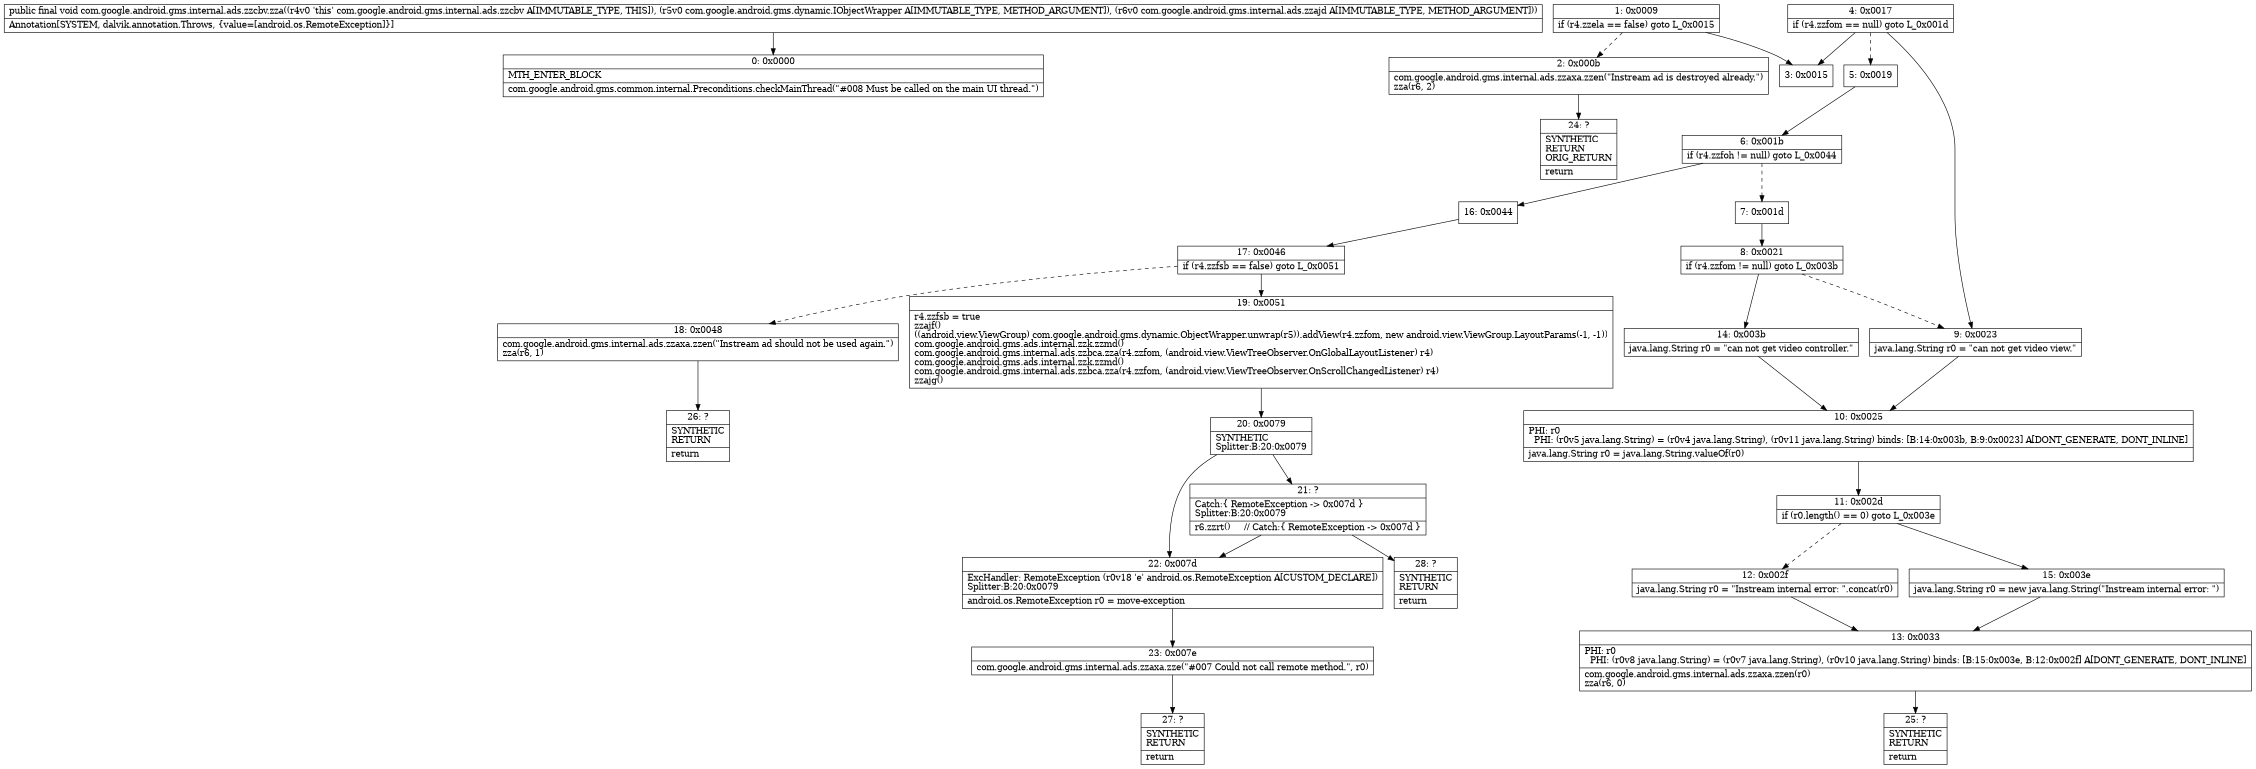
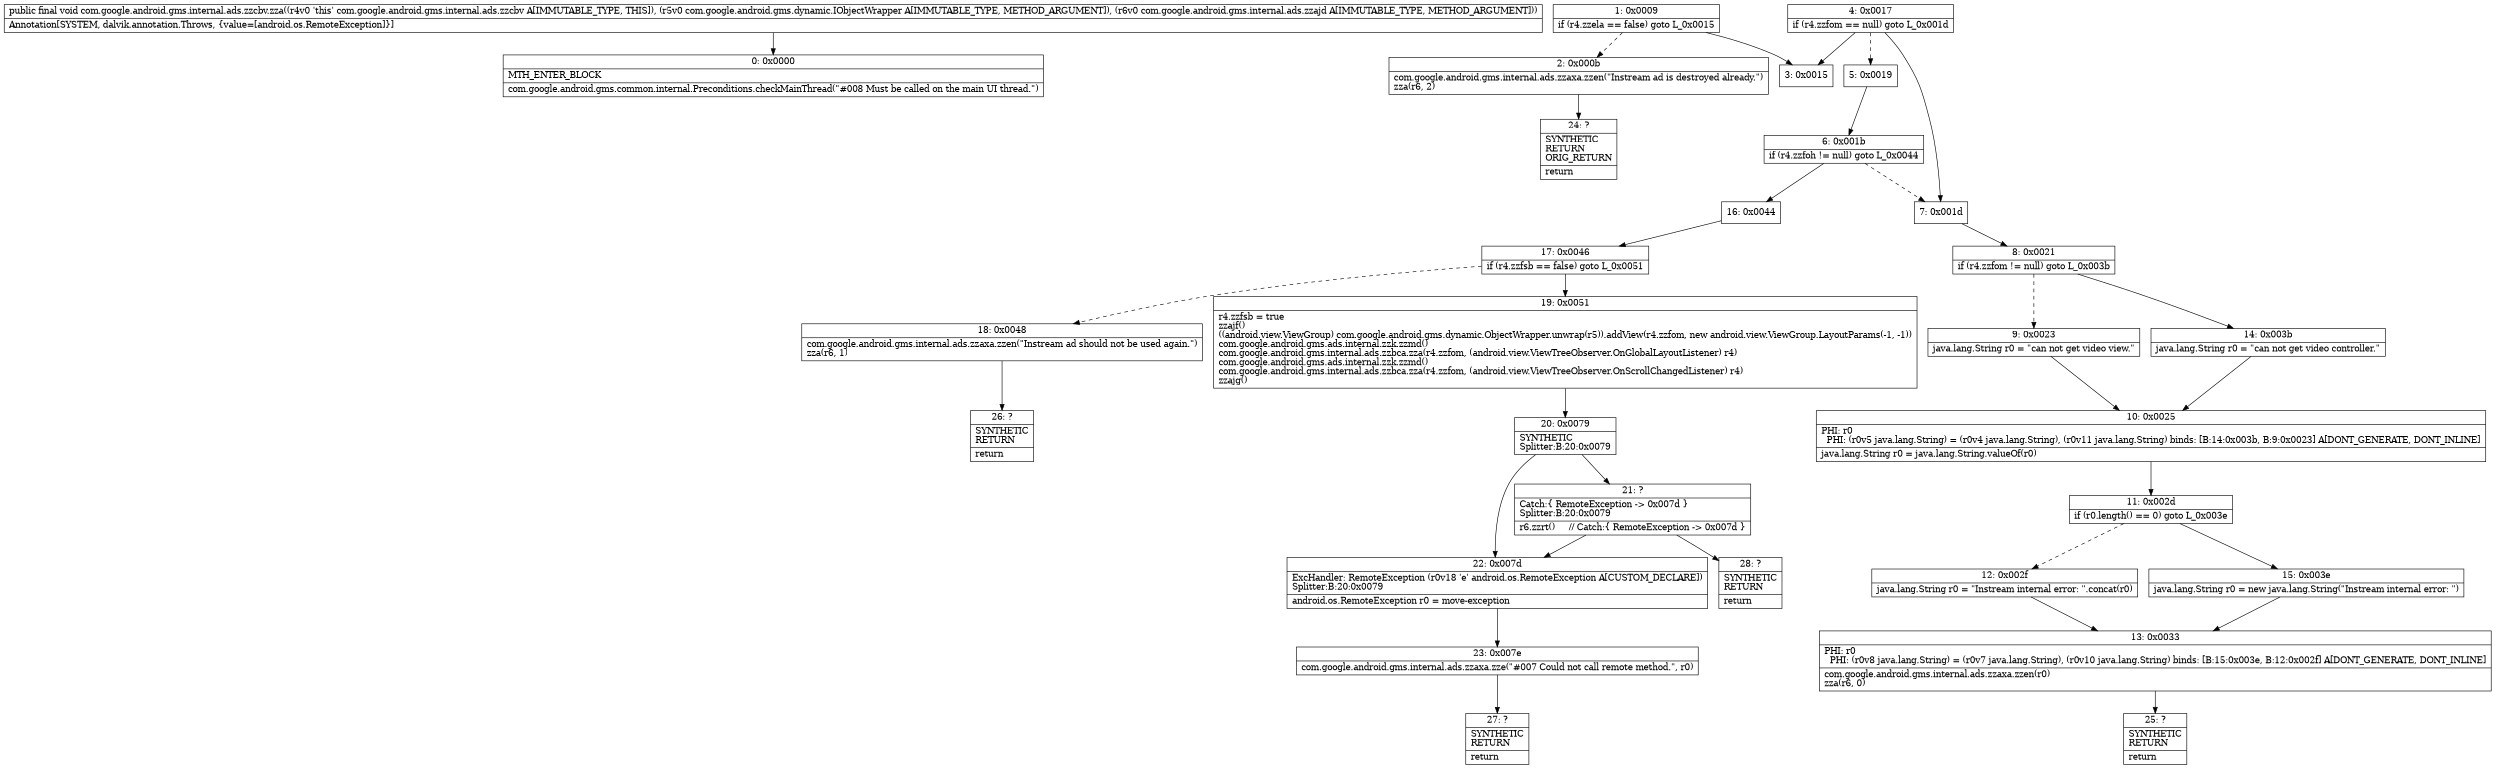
(1955, 167) -> (1927, 109)
